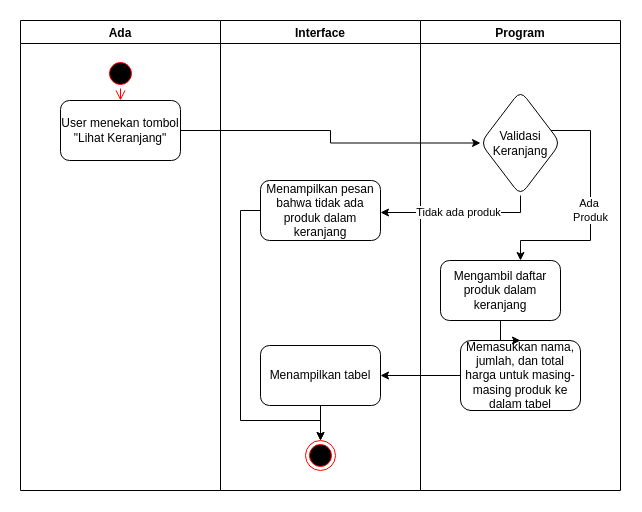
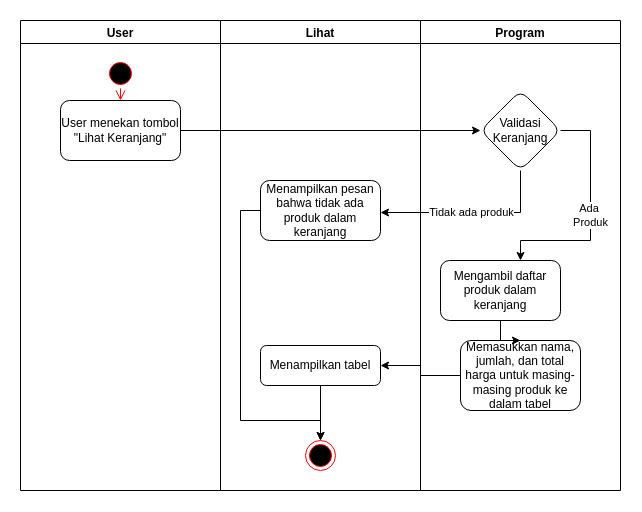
(120, 33) -> (120, 33)
(320, 33) -> (320, 33)
(521, 143) -> (521, 131)
(321, 376) -> (321, 366)
